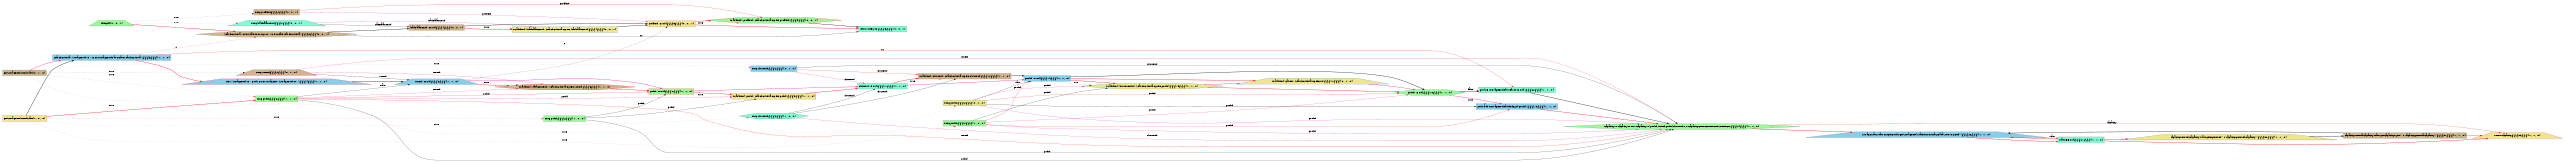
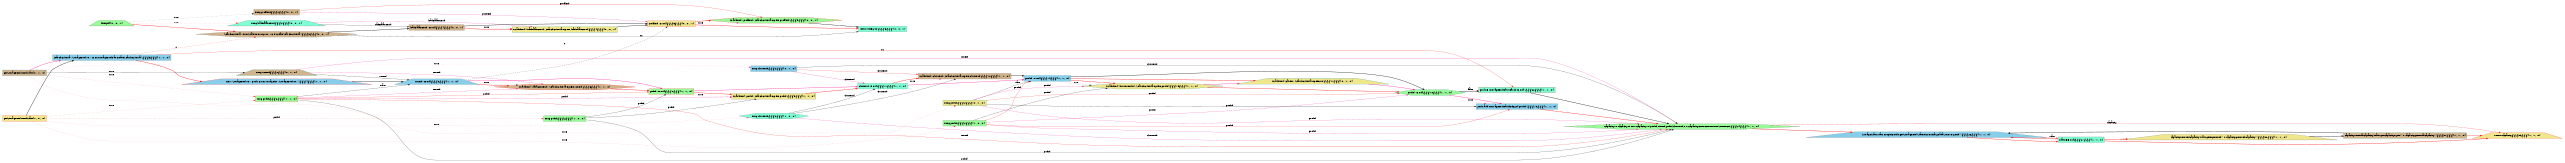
(145, 73) -> (145, 73)
(150, 108) -> (150, 108)
(277, 117) -> (277, 117)
